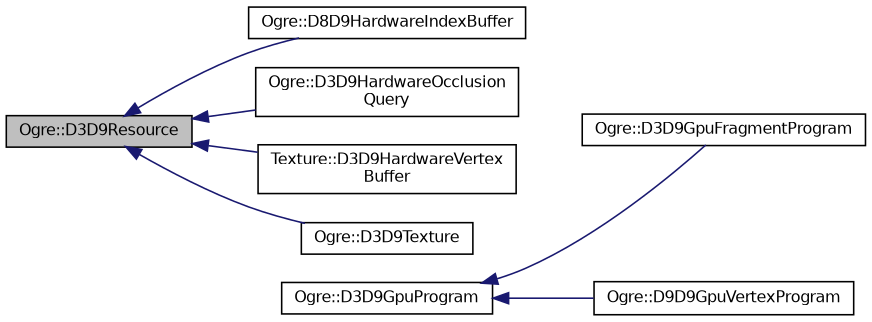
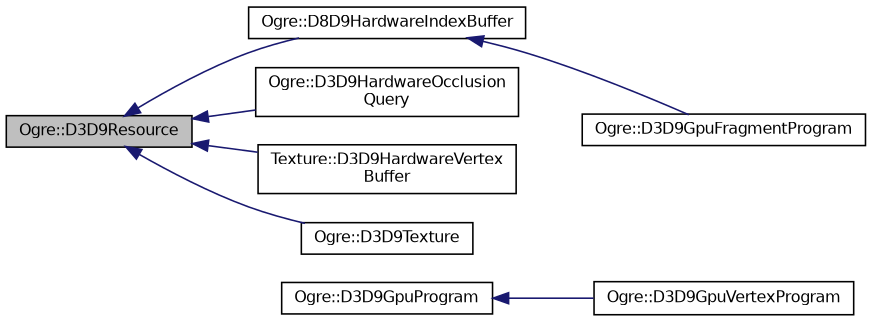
(608, 222) -> (587, 74)
(724, 298) -> (724, 298)
